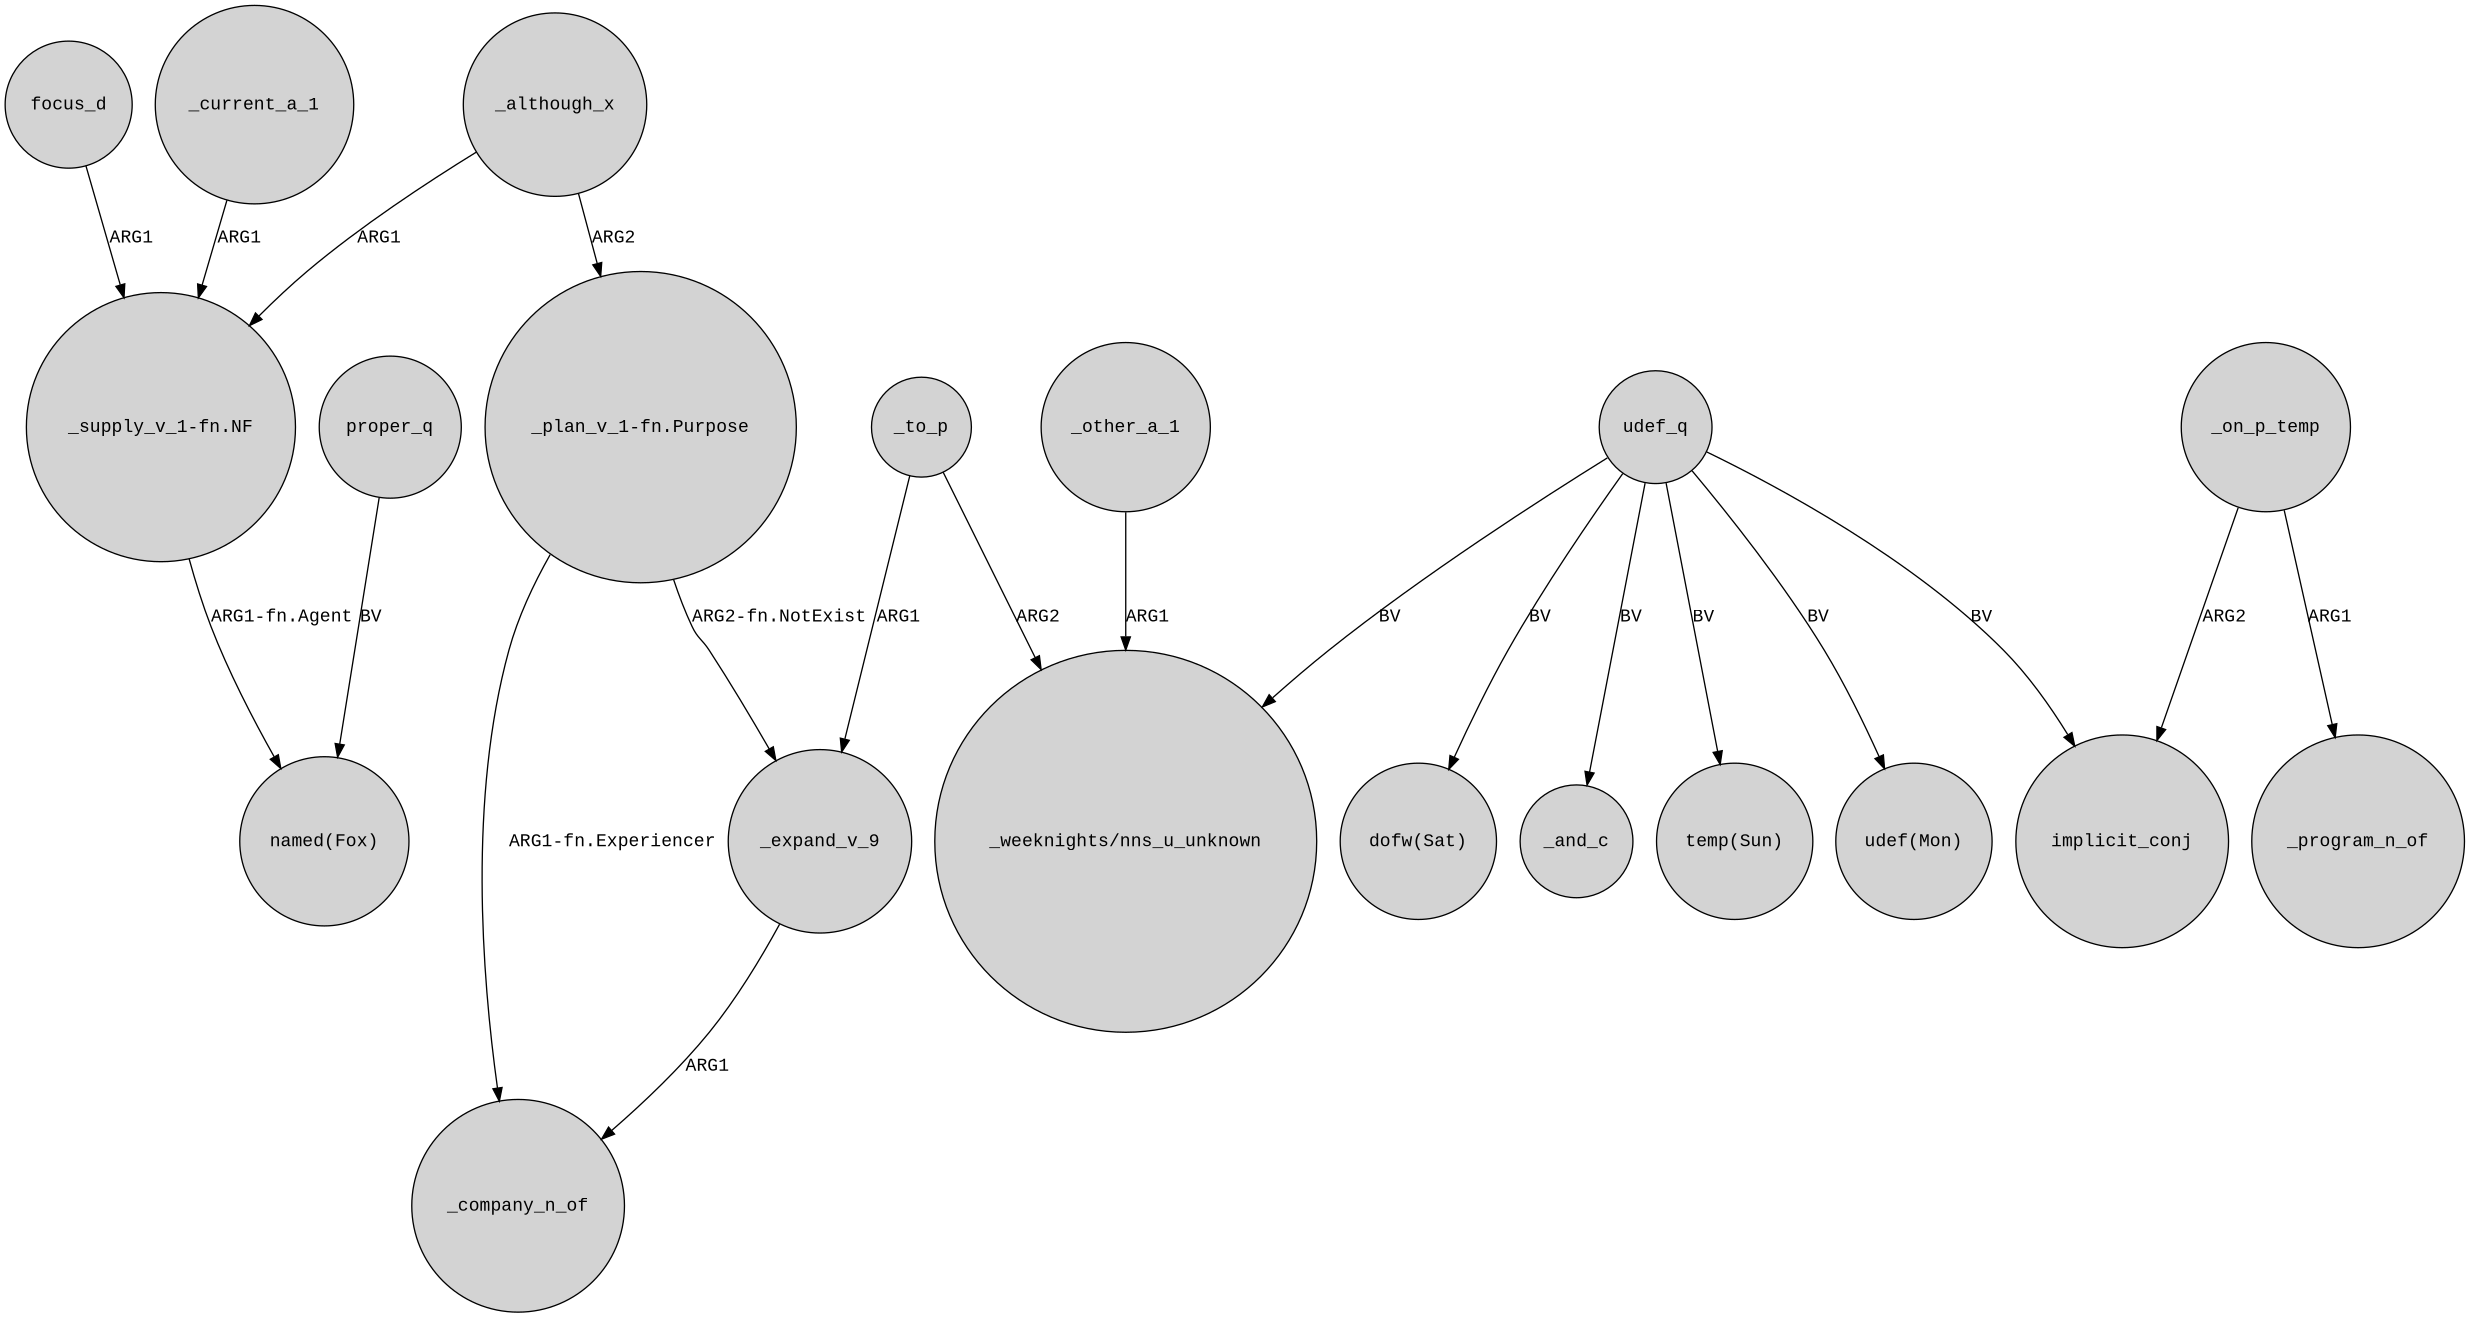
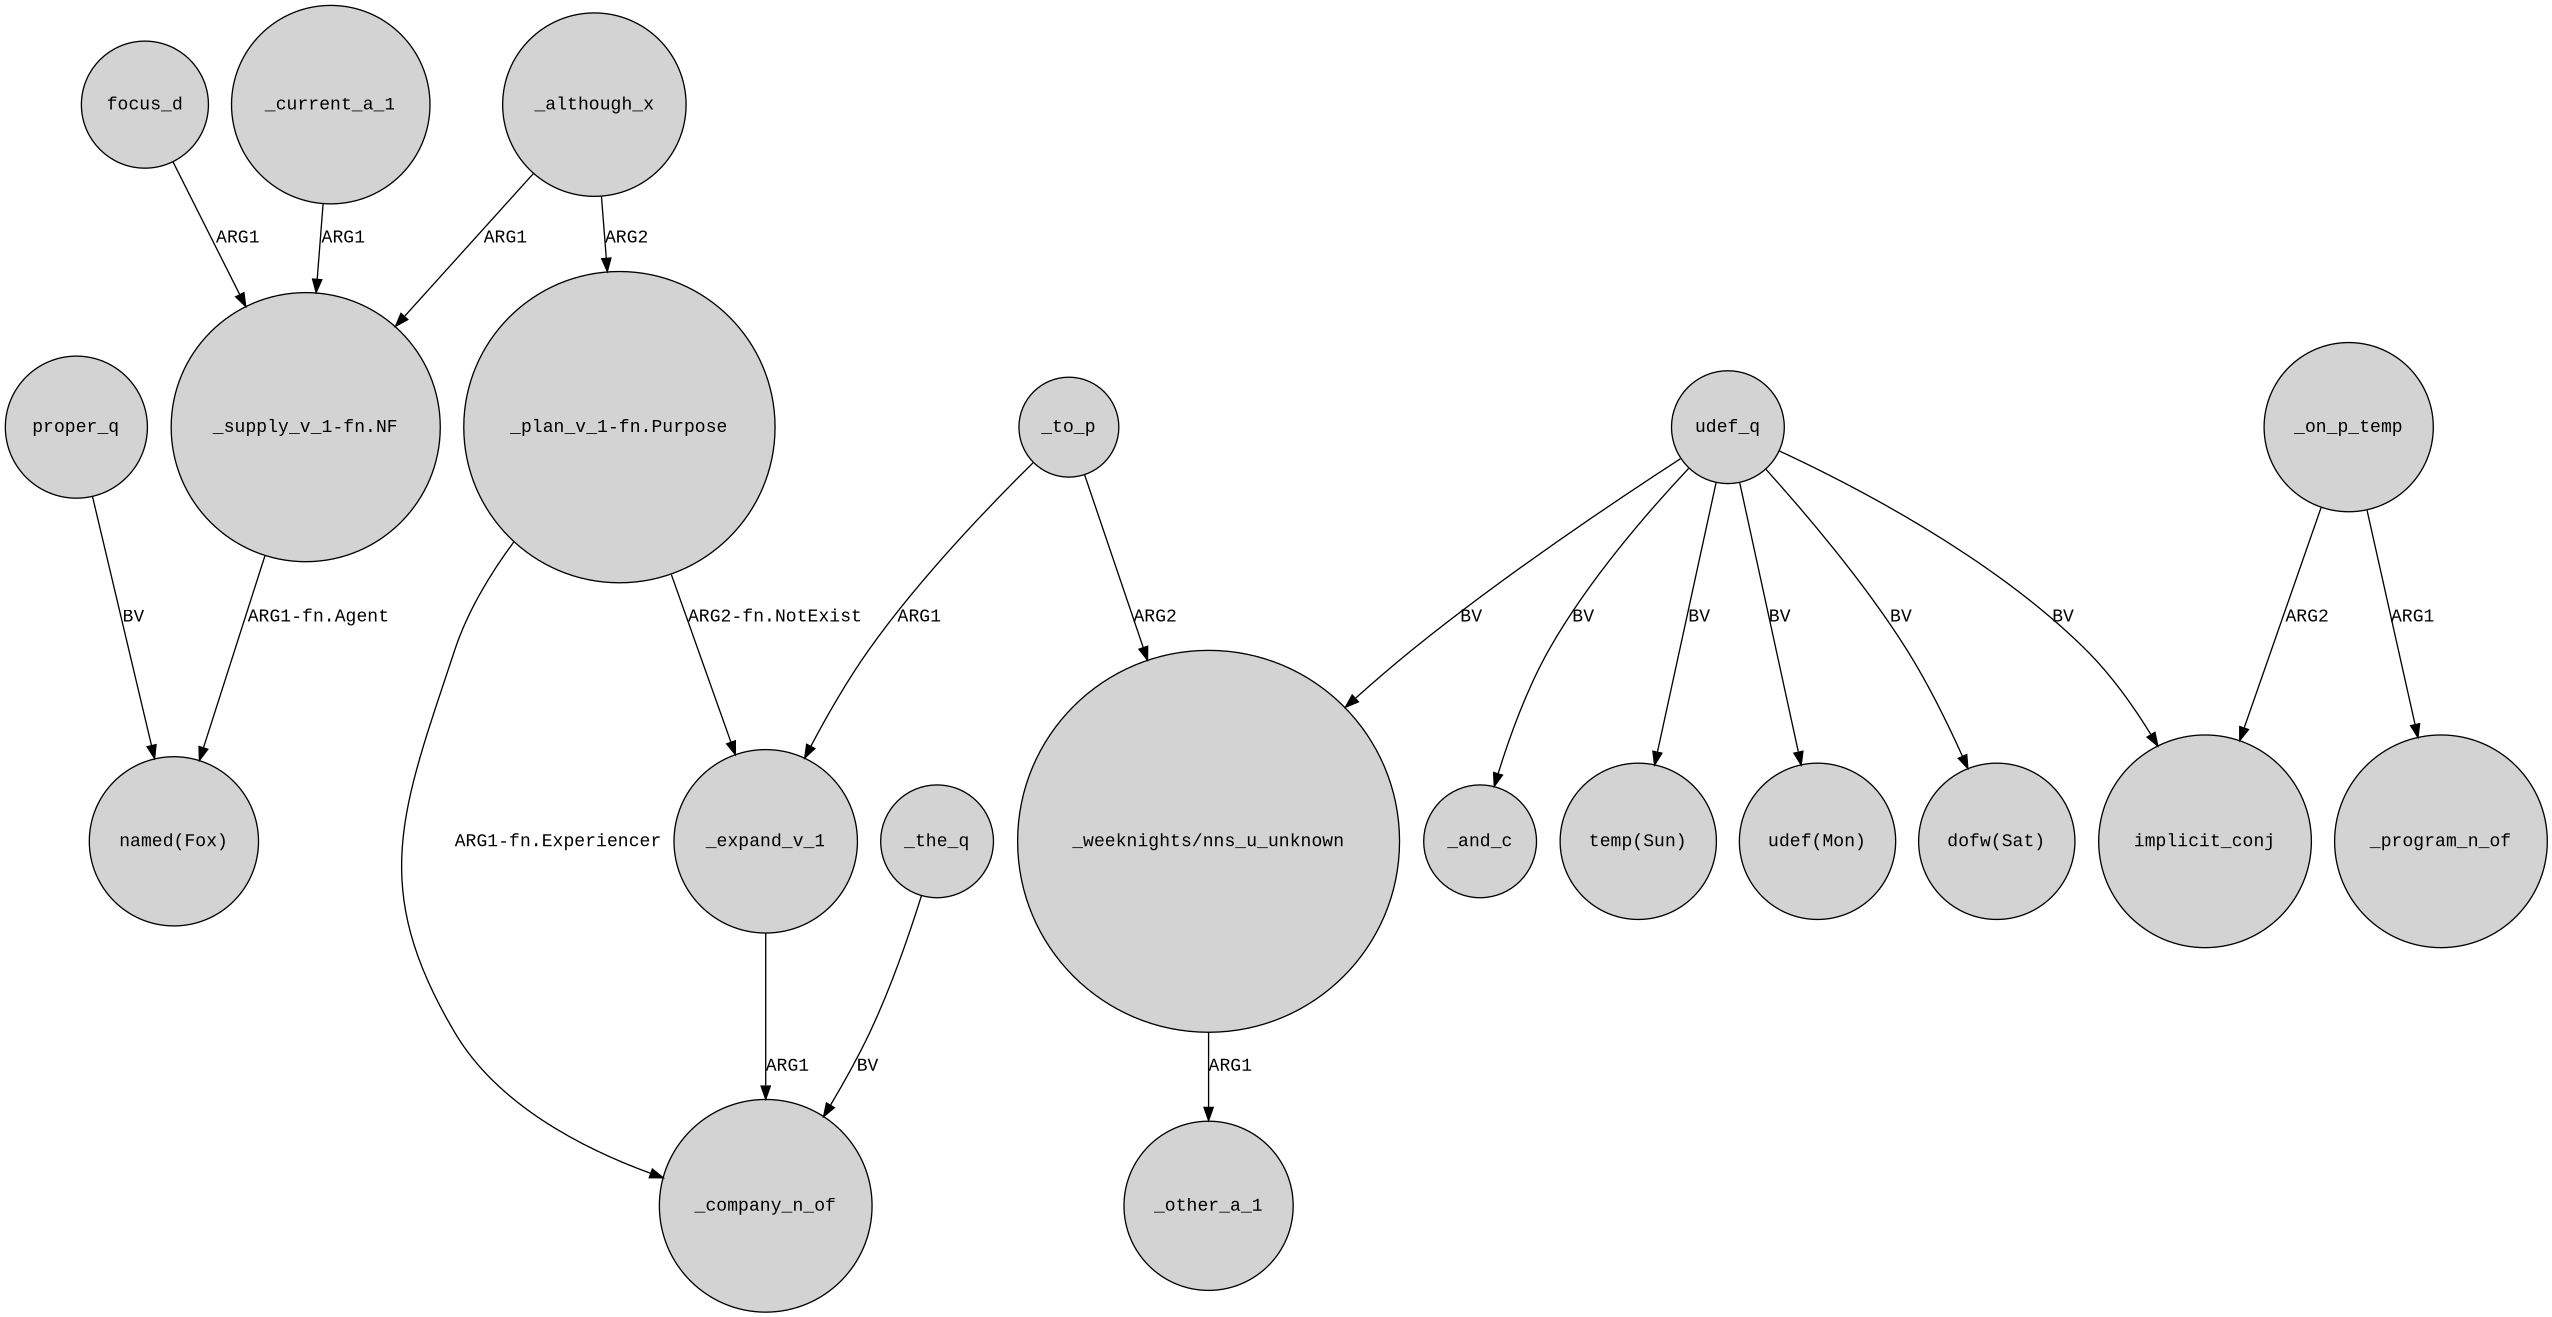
(1126, 574) -> (1209, 1070)
(820, 841) -> (766, 841)
none -> (937, 841)
